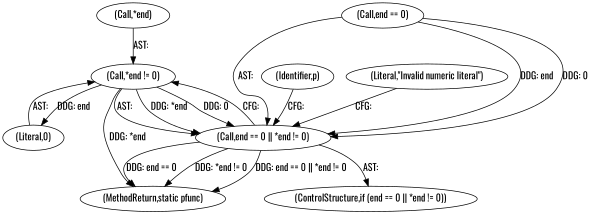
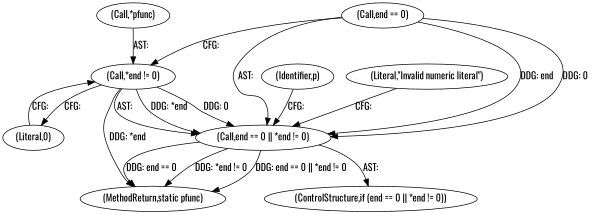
(133, 15) -> (133, 15)
(221, 97) -> (247, 30)
(41, 107) -> (41, 107)
(74, 107) -> (74, 107)
